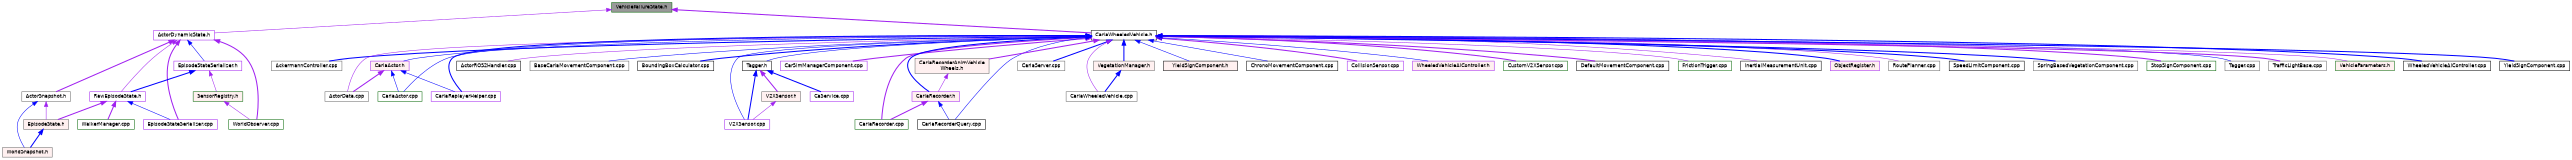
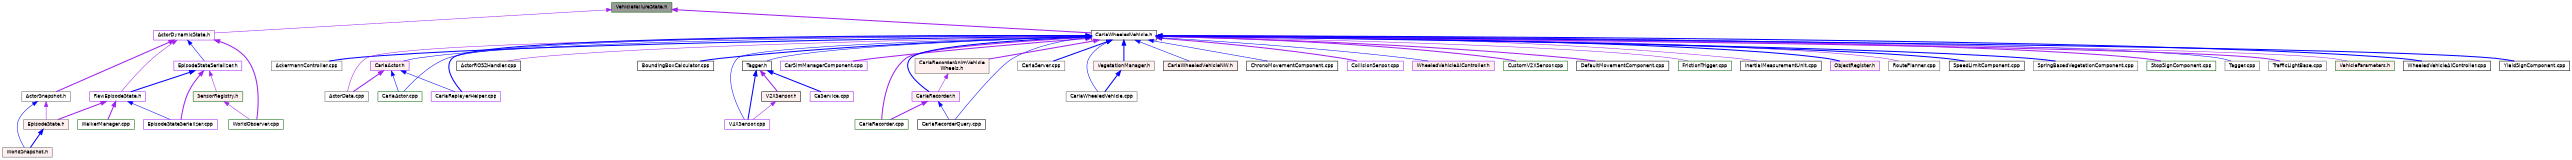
(1087, 64) -> (1087, 64)
(579, 66) -> none
(1200, 66) -> (1200, 66)
(168, 84) -> (187, 96)
(781, 97) -> (781, 97)
(747, 124) -> (747, 124)
